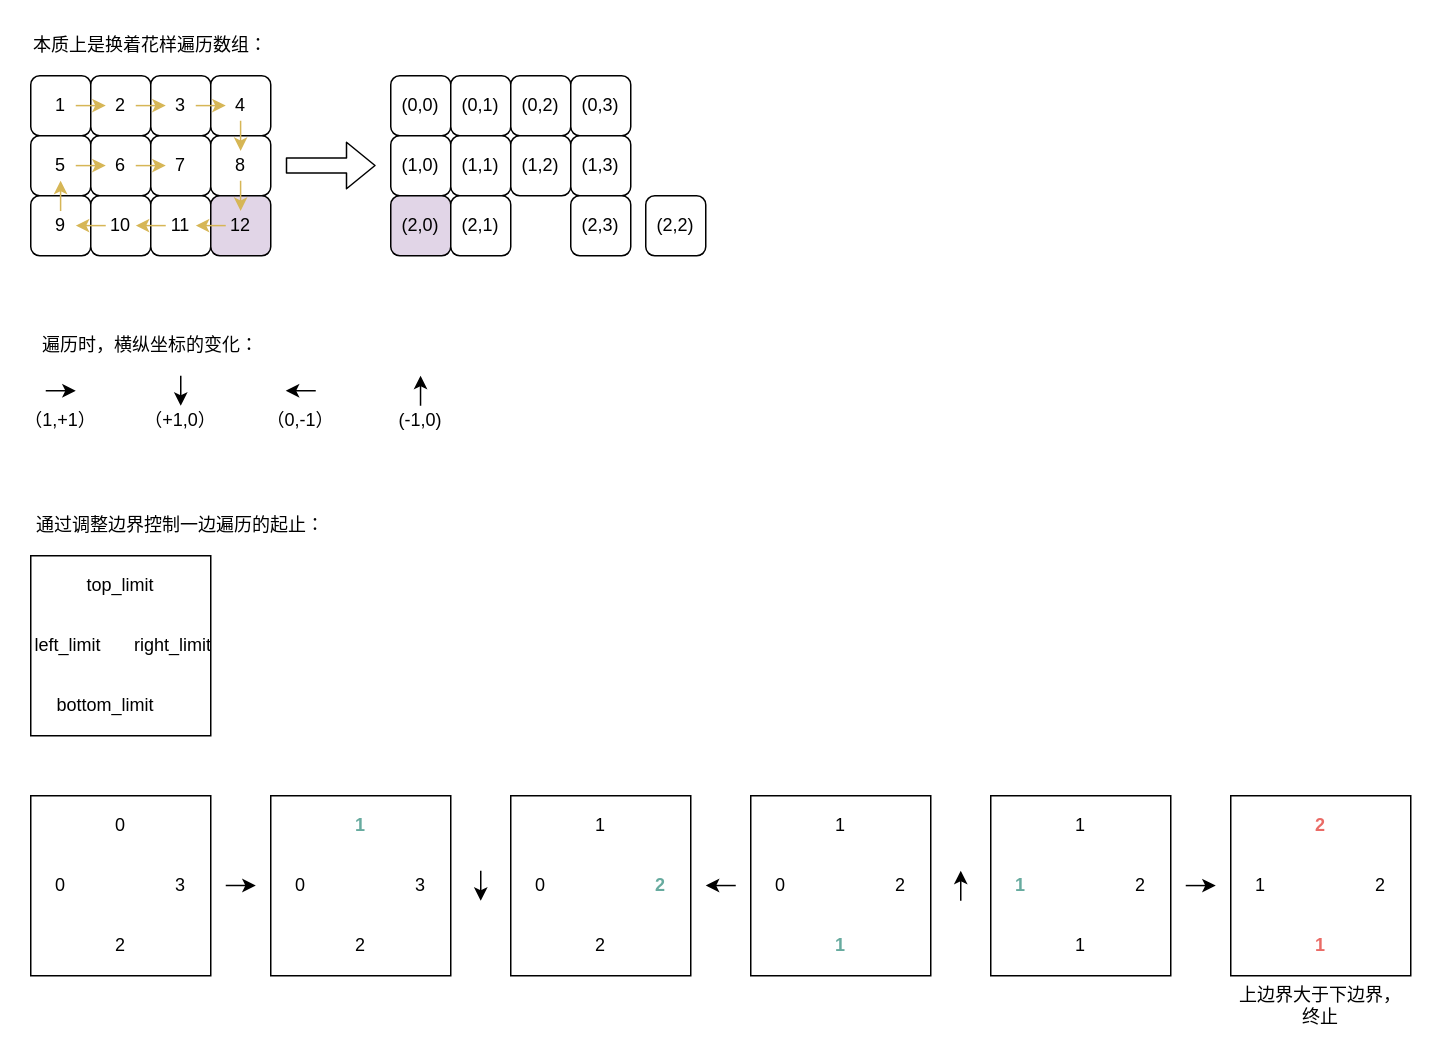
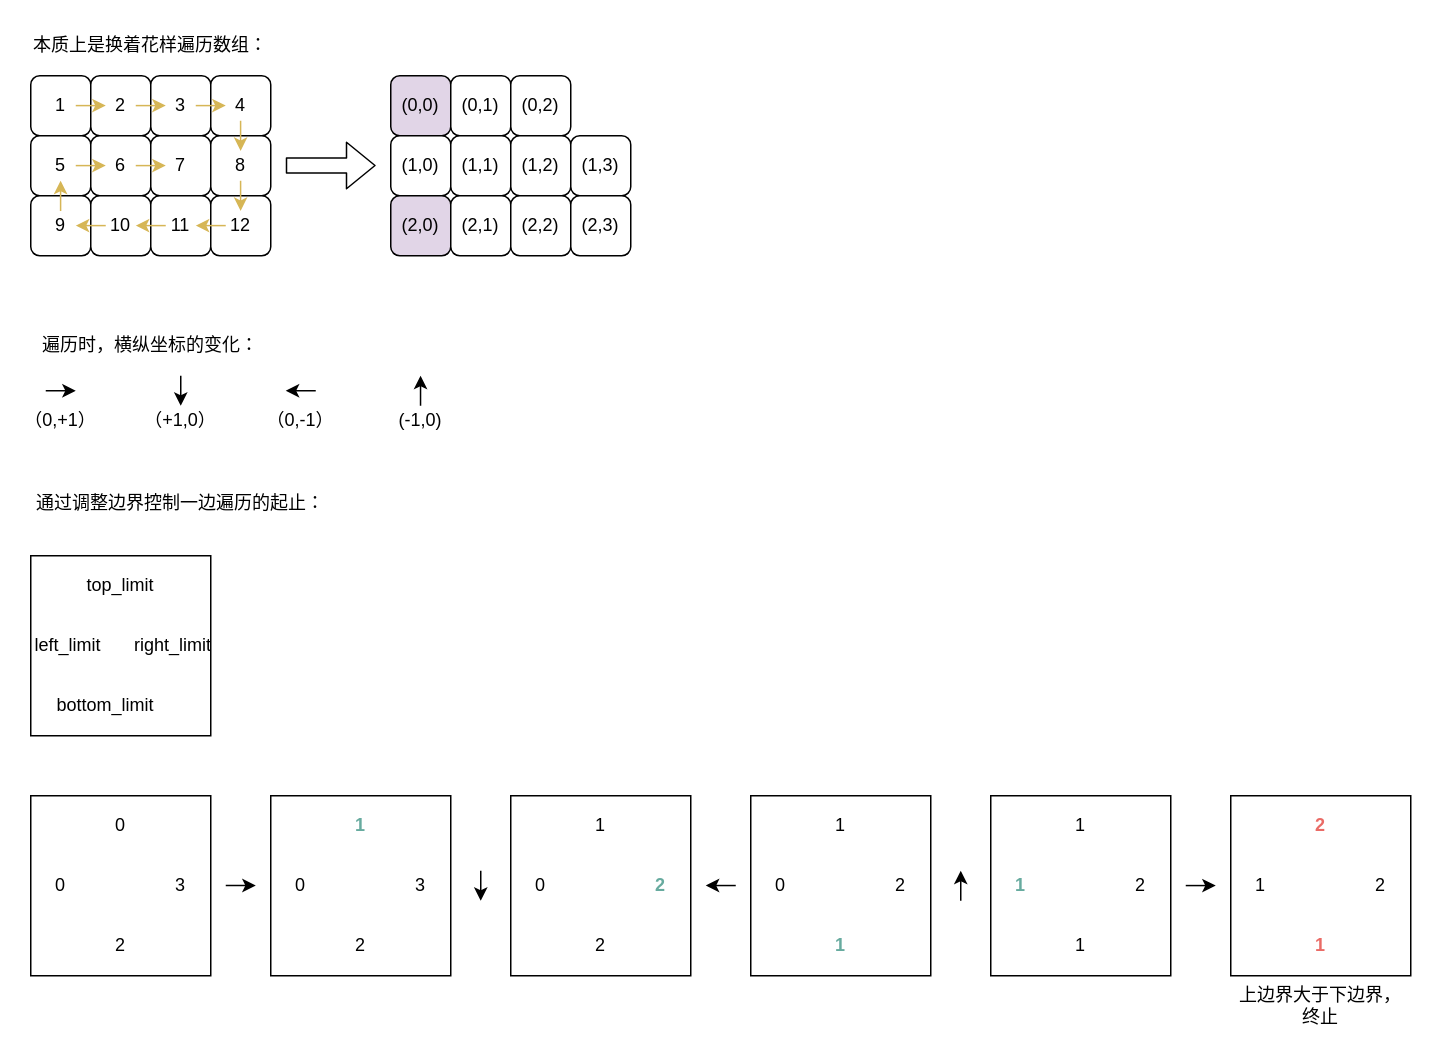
(421, 106) -> (421, 106)
(601, 106) -> none
(241, 226) -> (241, 226)
(676, 226) -> (541, 226)
(61, 421) -> (61, 421)
(181, 526) -> (181, 503)
